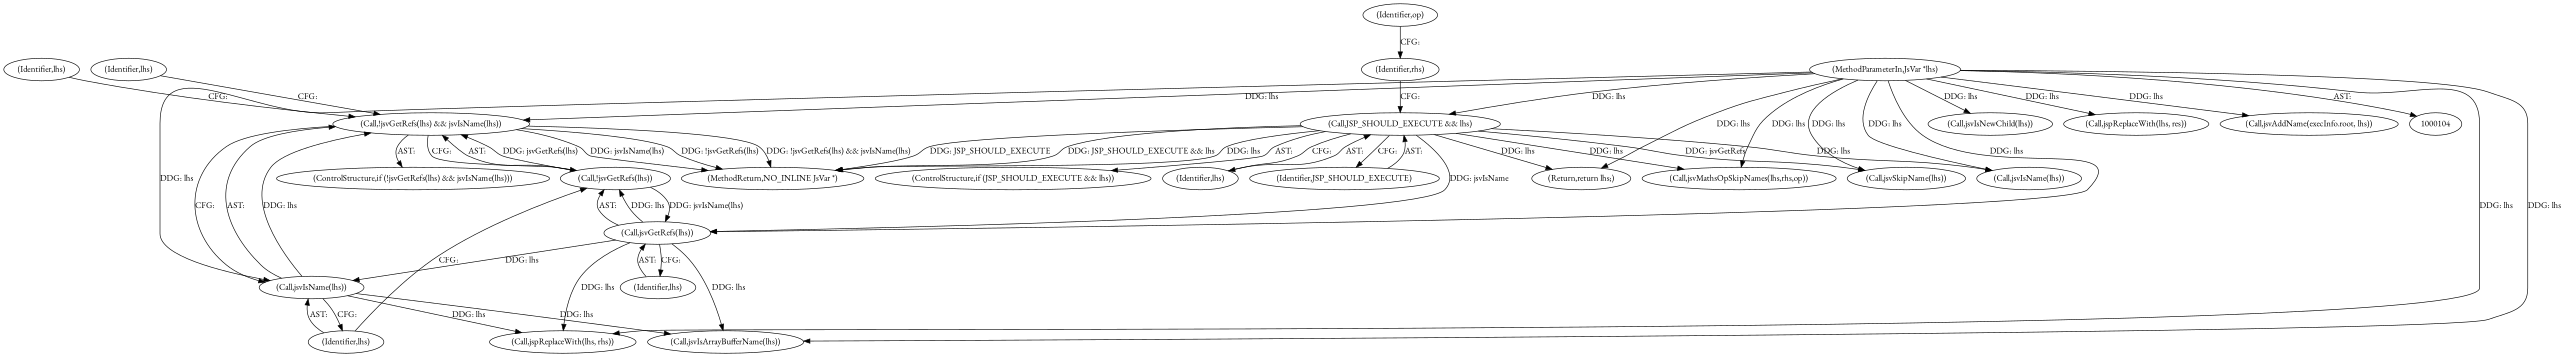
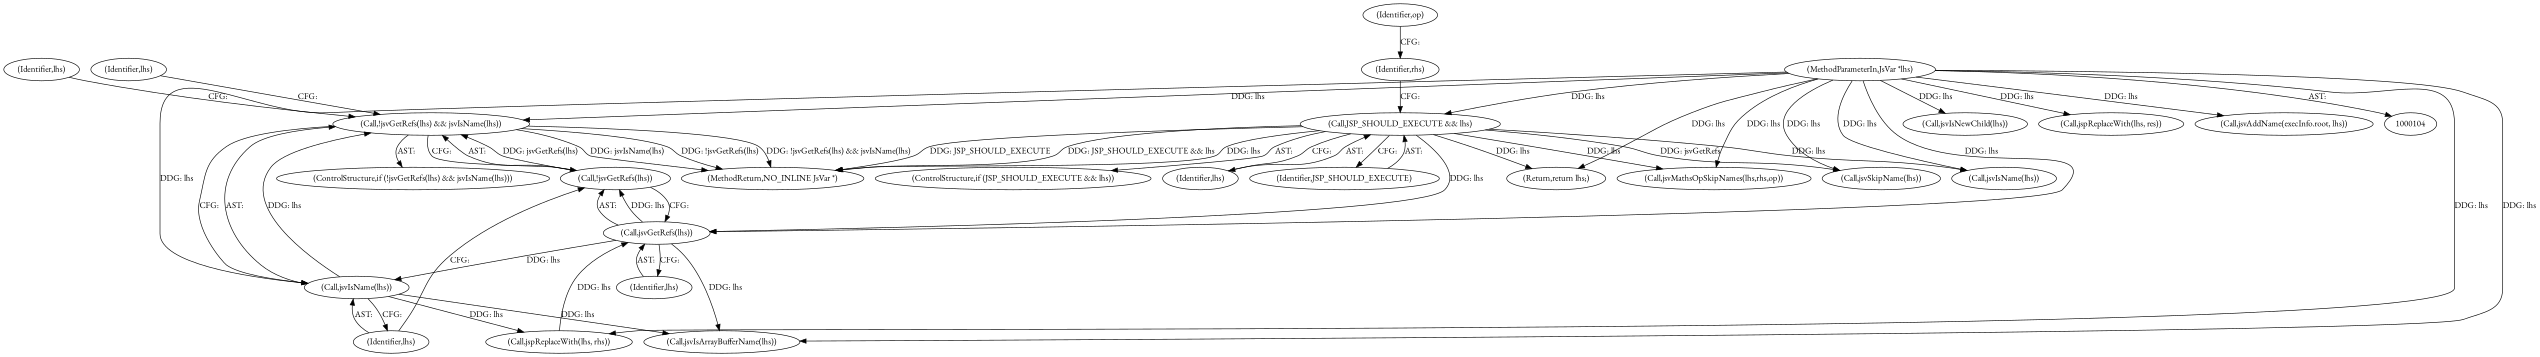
(1479, 179) -> (1467, 179)
(706, 206) -> (680, 206)
(584, 273) -> (576, 277)
